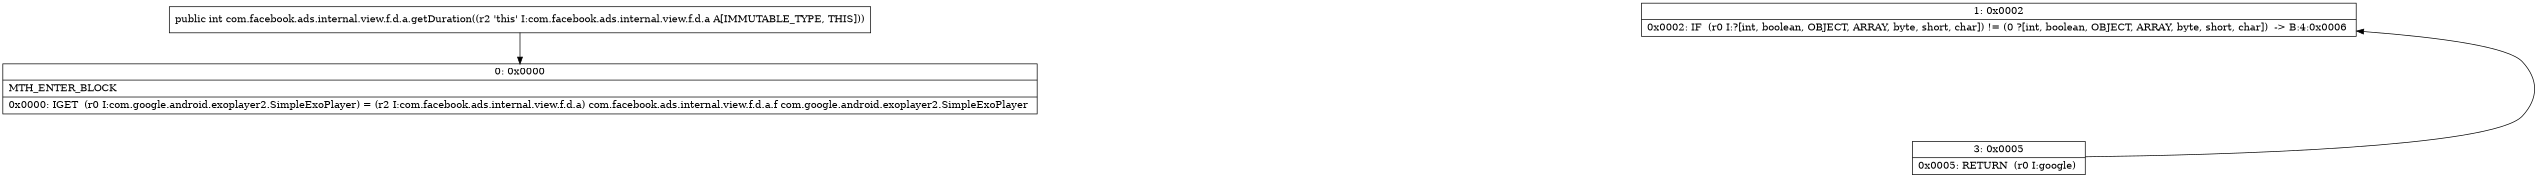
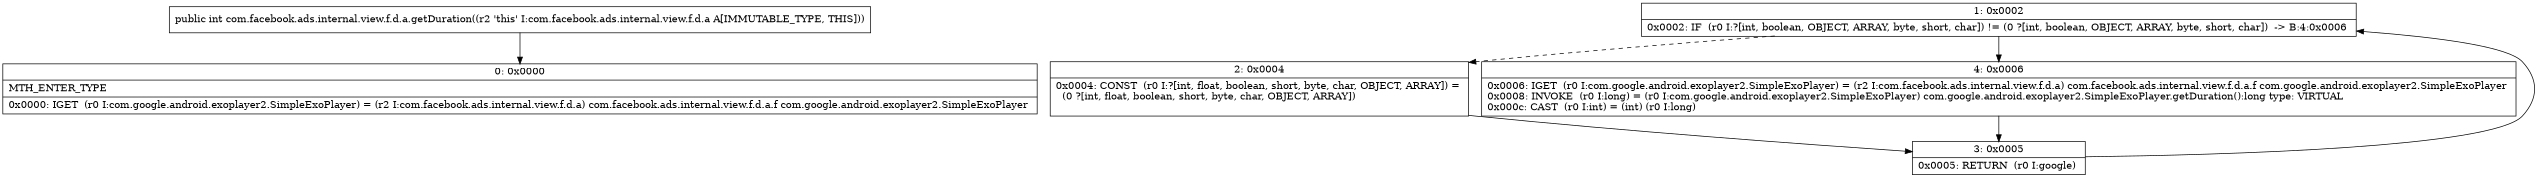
(63, 88) -> (58, 88)
none -> (1259, 89)
none -> (1999, 89)
